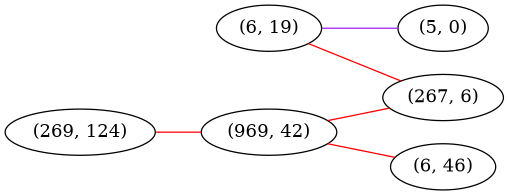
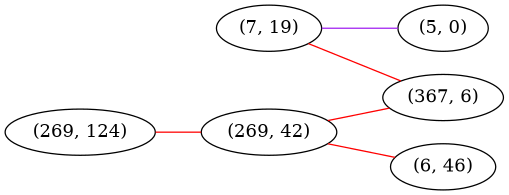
(269, 28) -> (269, 28)
(443, 98) -> (443, 98)
(269, 132) -> (269, 132)
